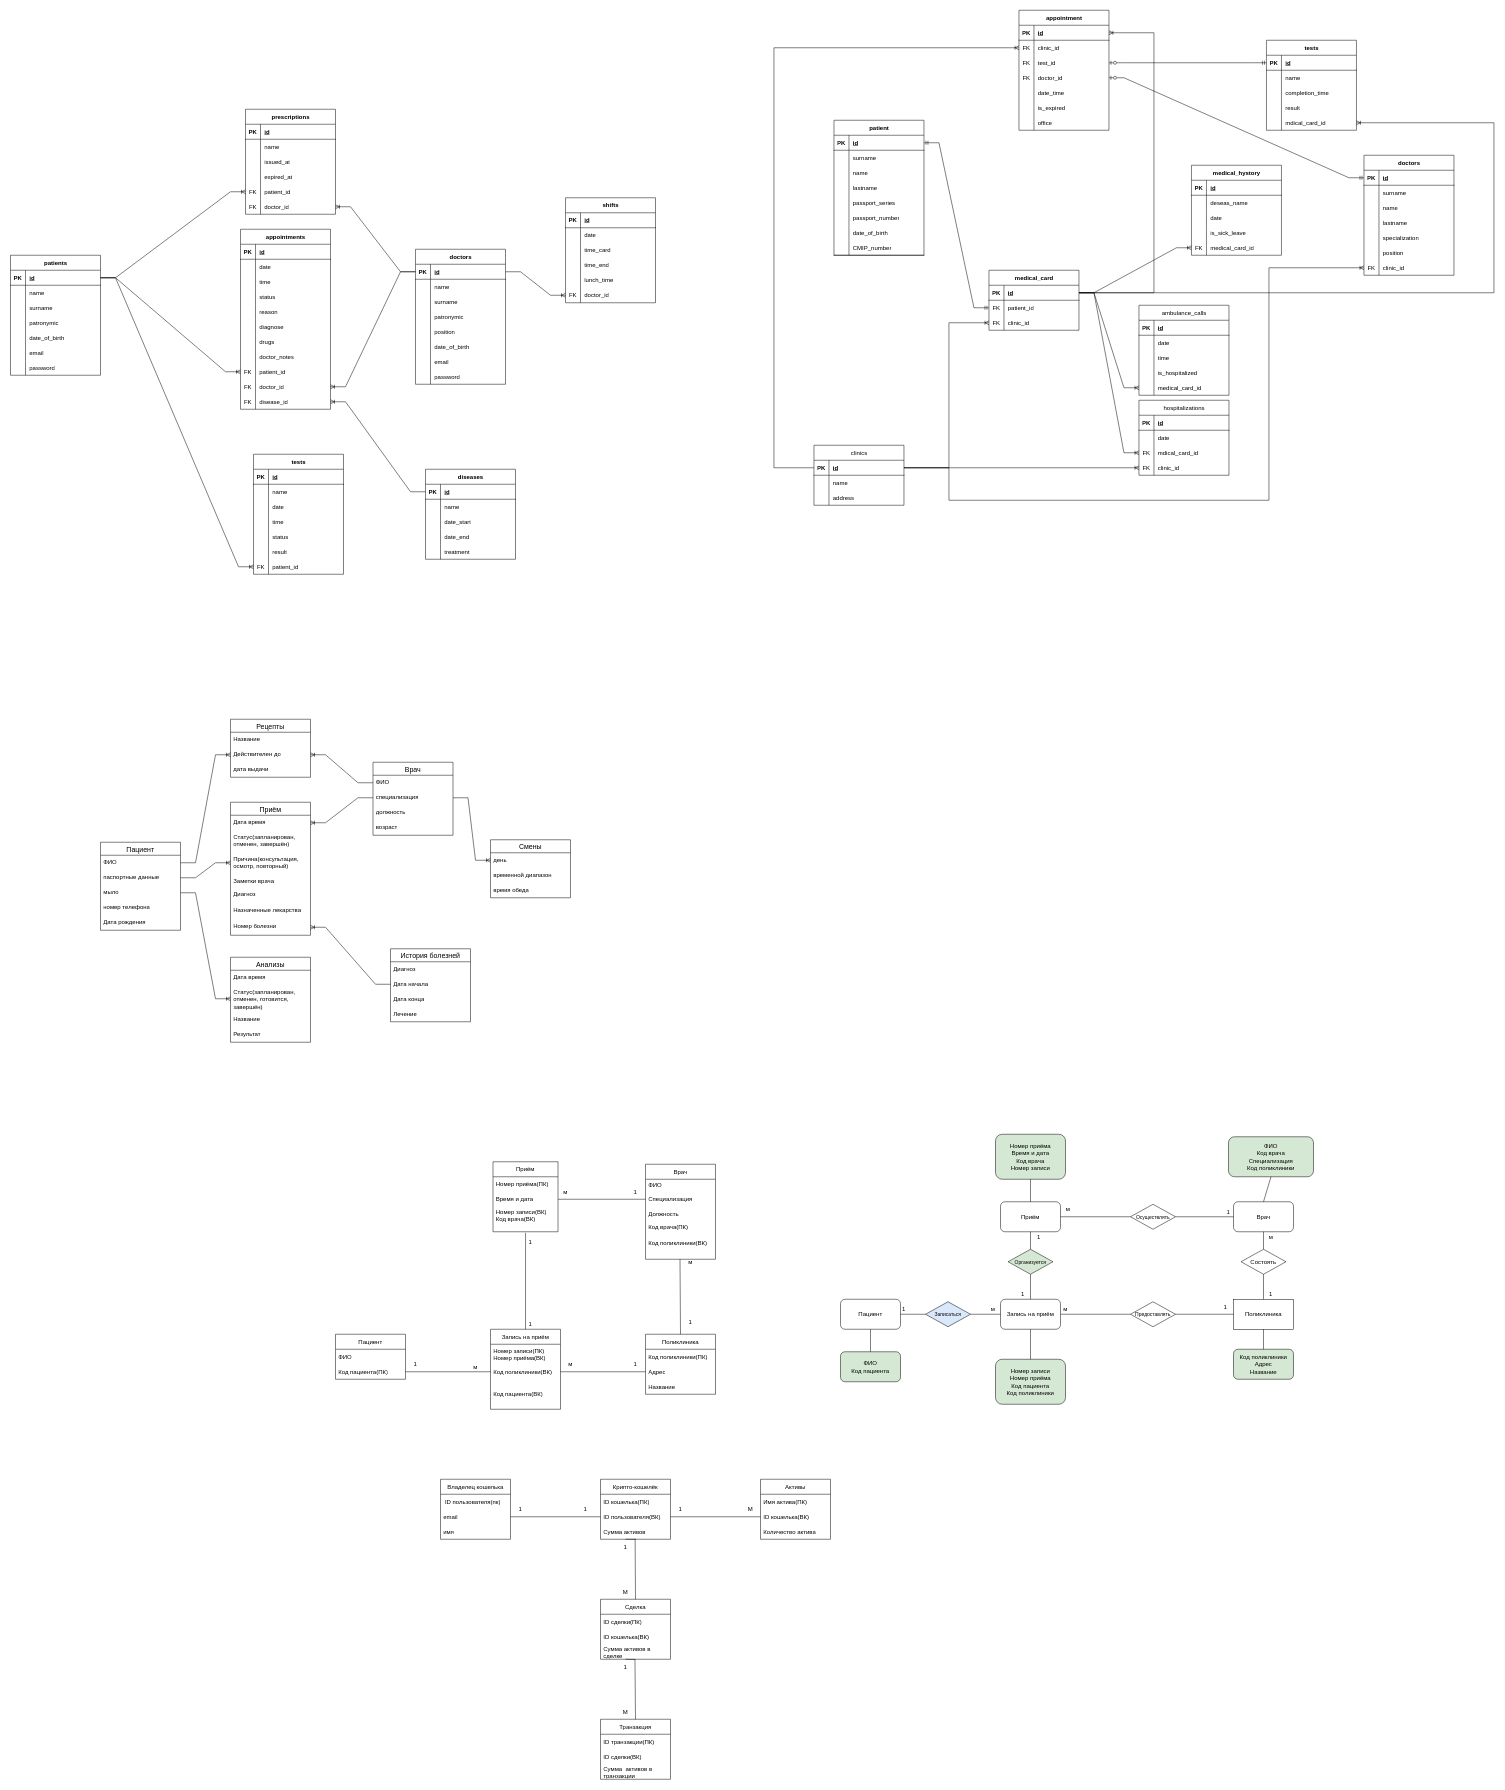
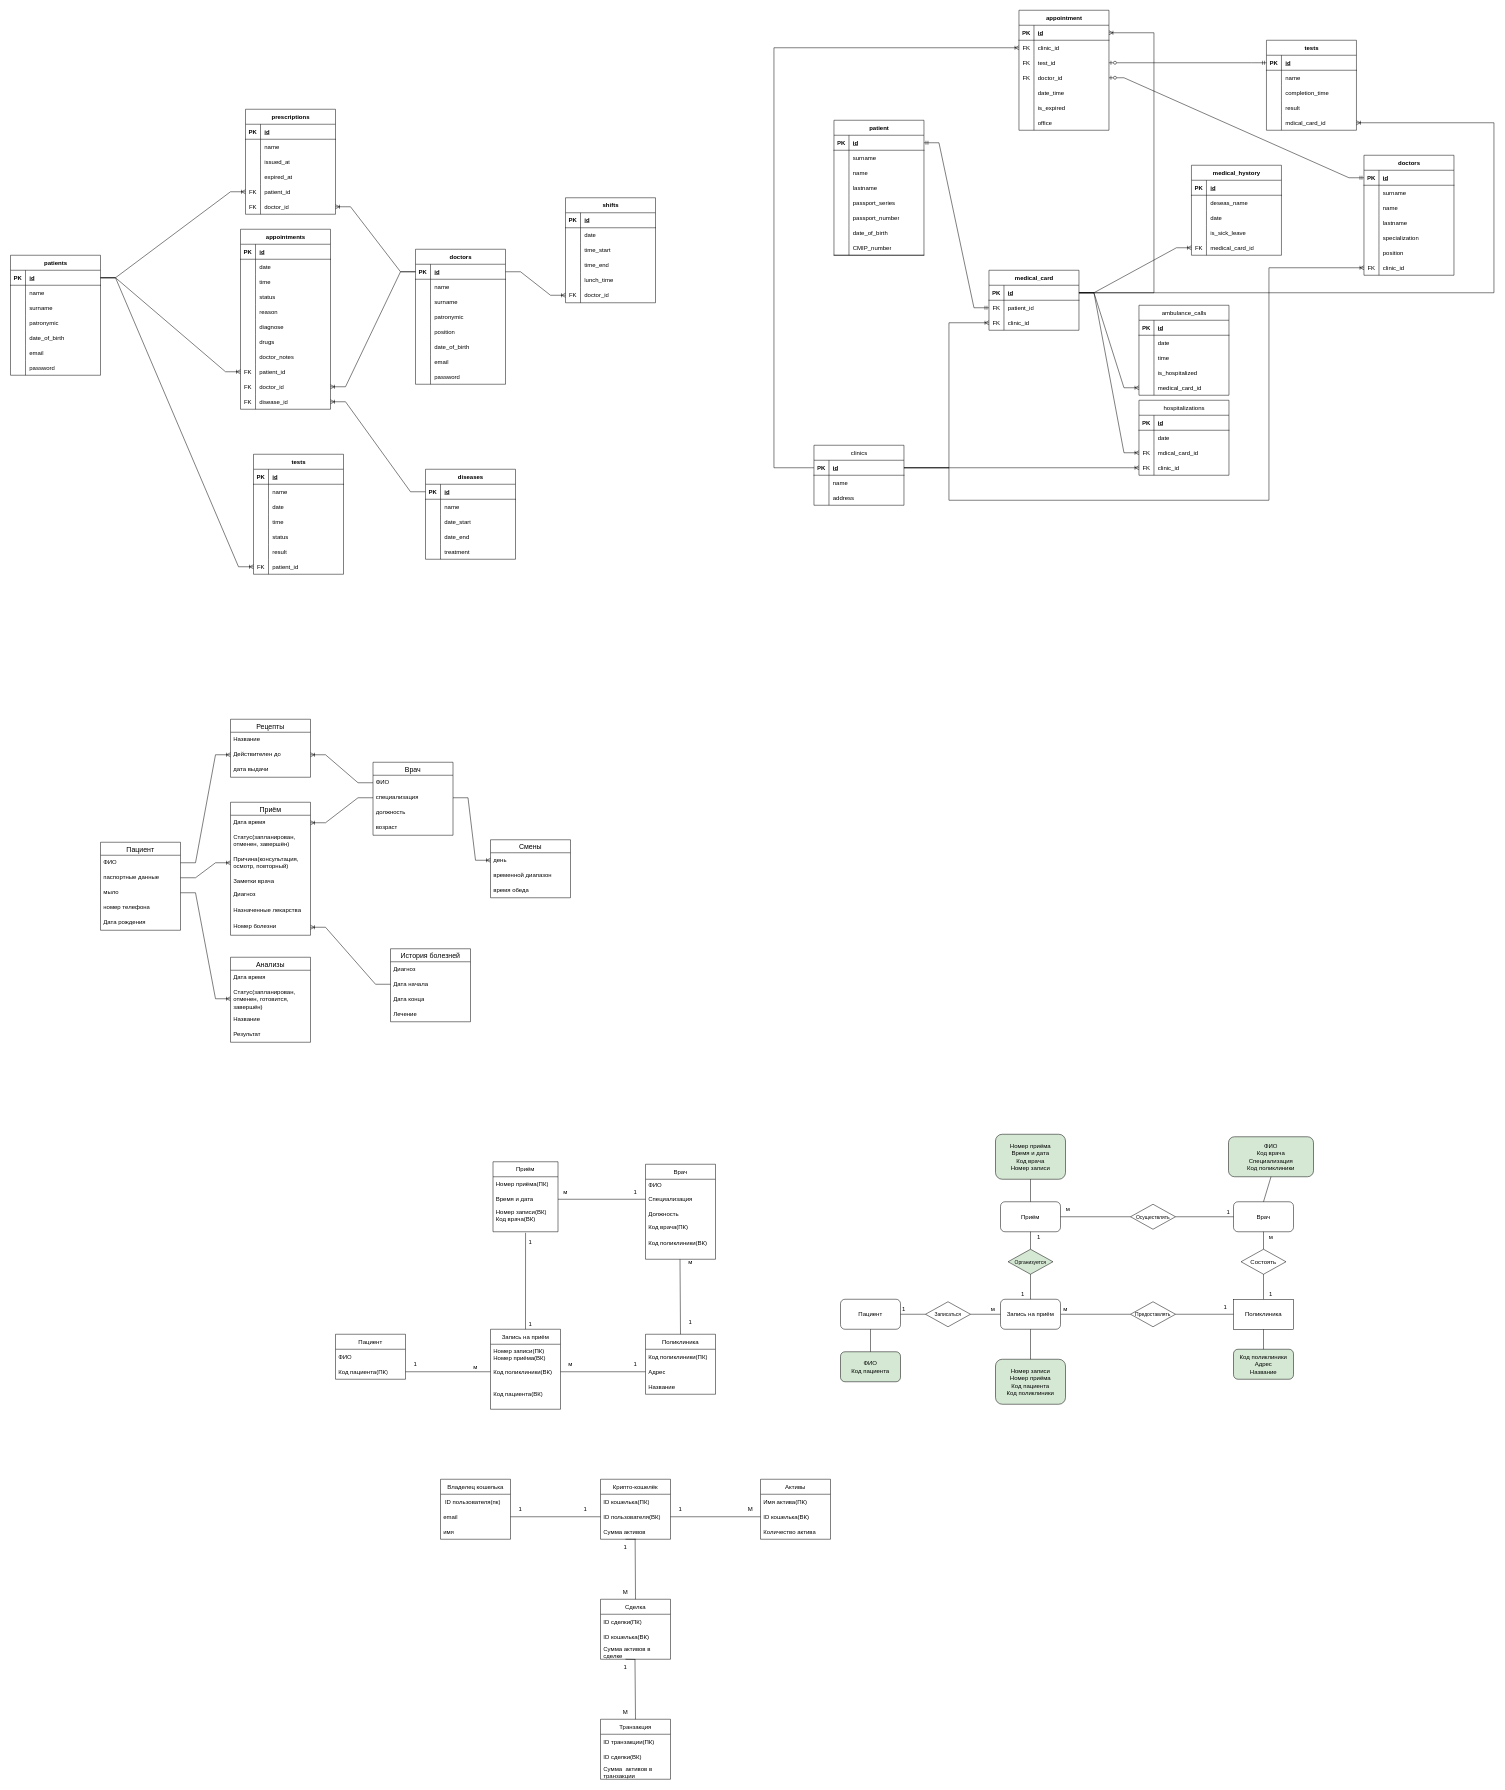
(599, 250) -> (600, 250)
(948, 1314) -> (948, 1314)
